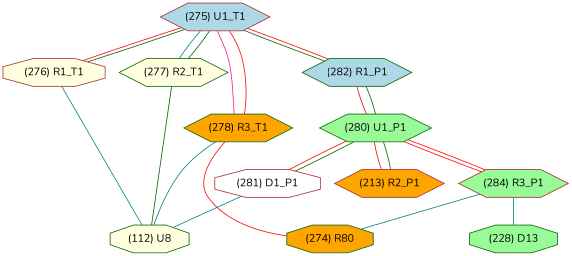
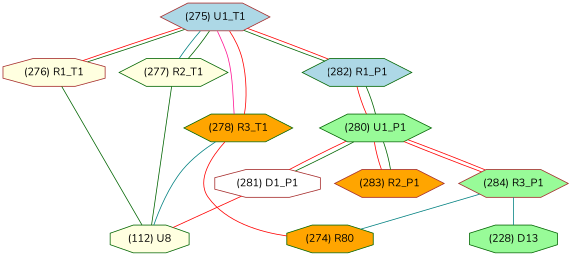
(102, 156) -> (102, 156)
(389, 183) -> (389, 183)
(207, 212) -> (207, 212)
